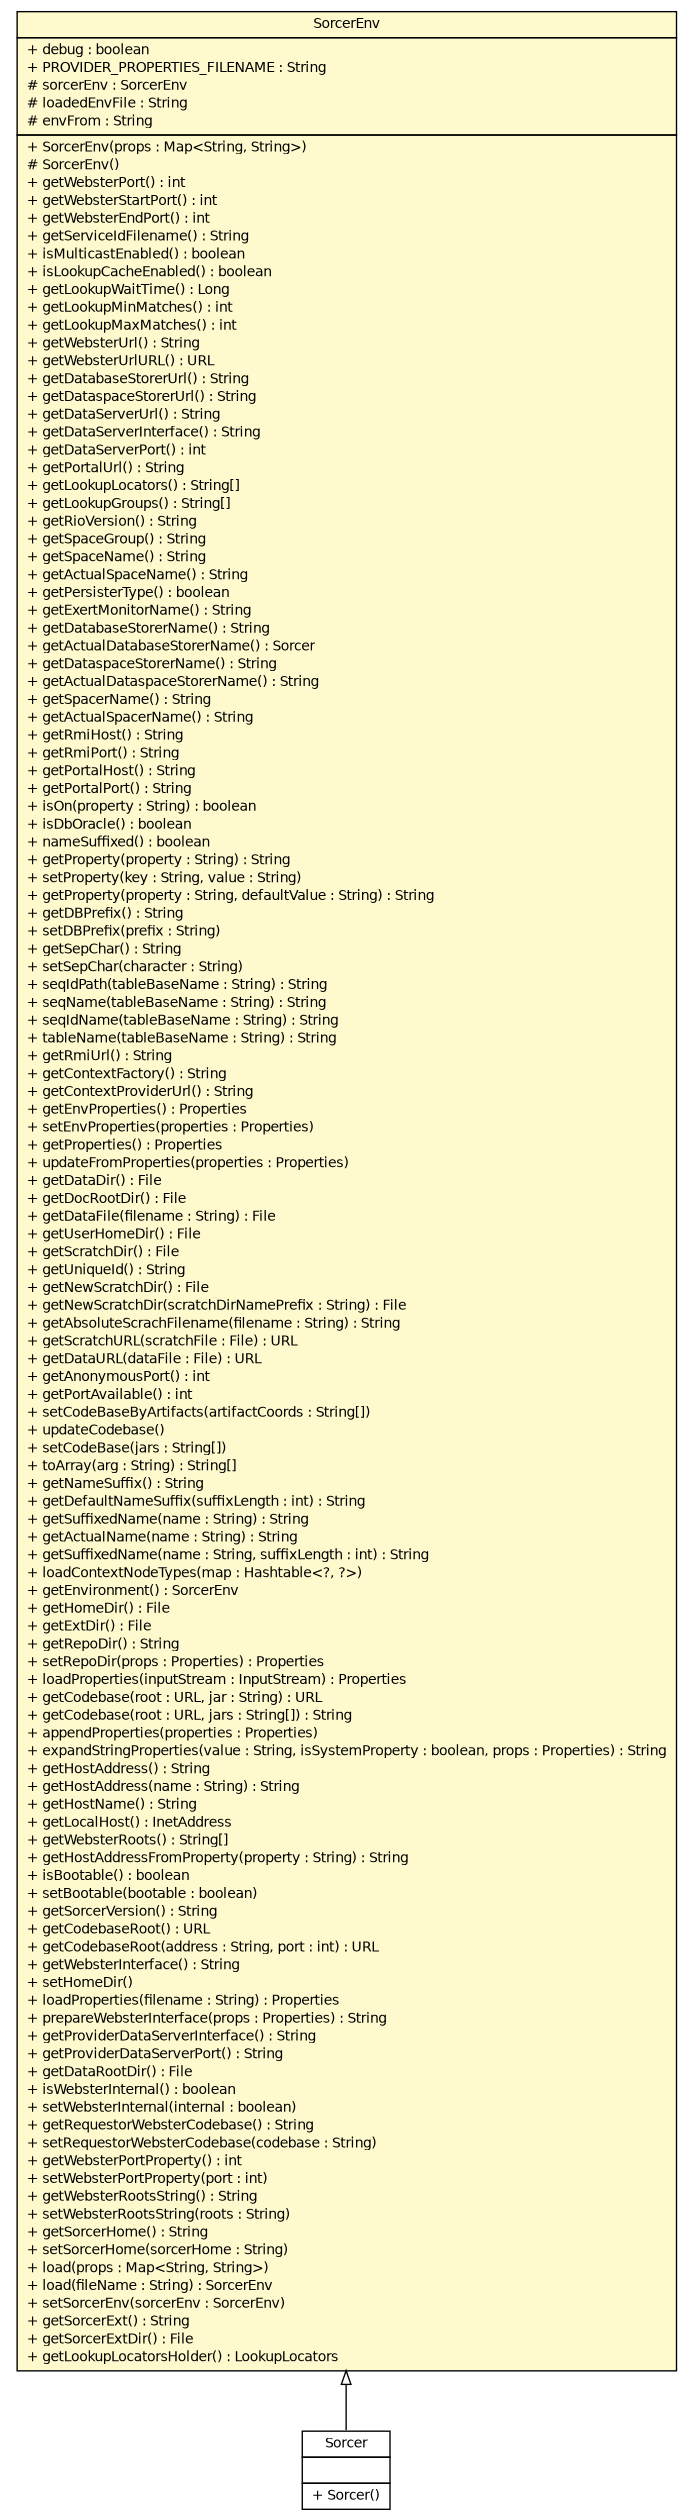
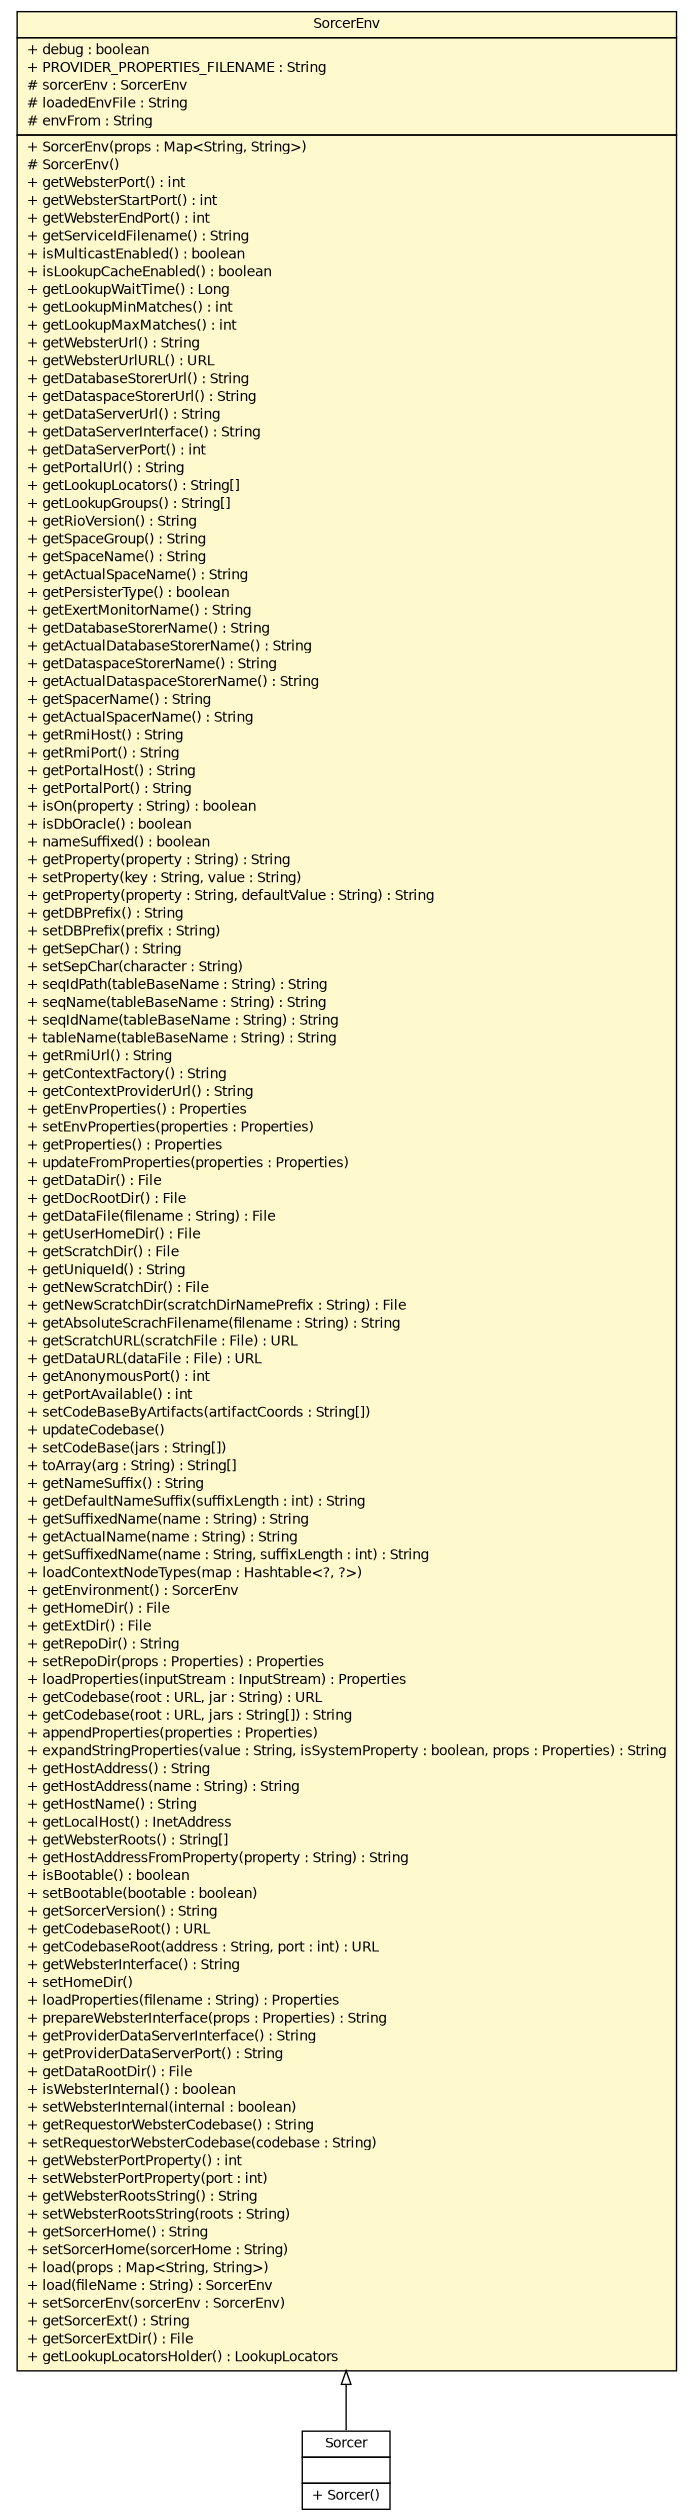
(171, 646) -> (169, 646)
